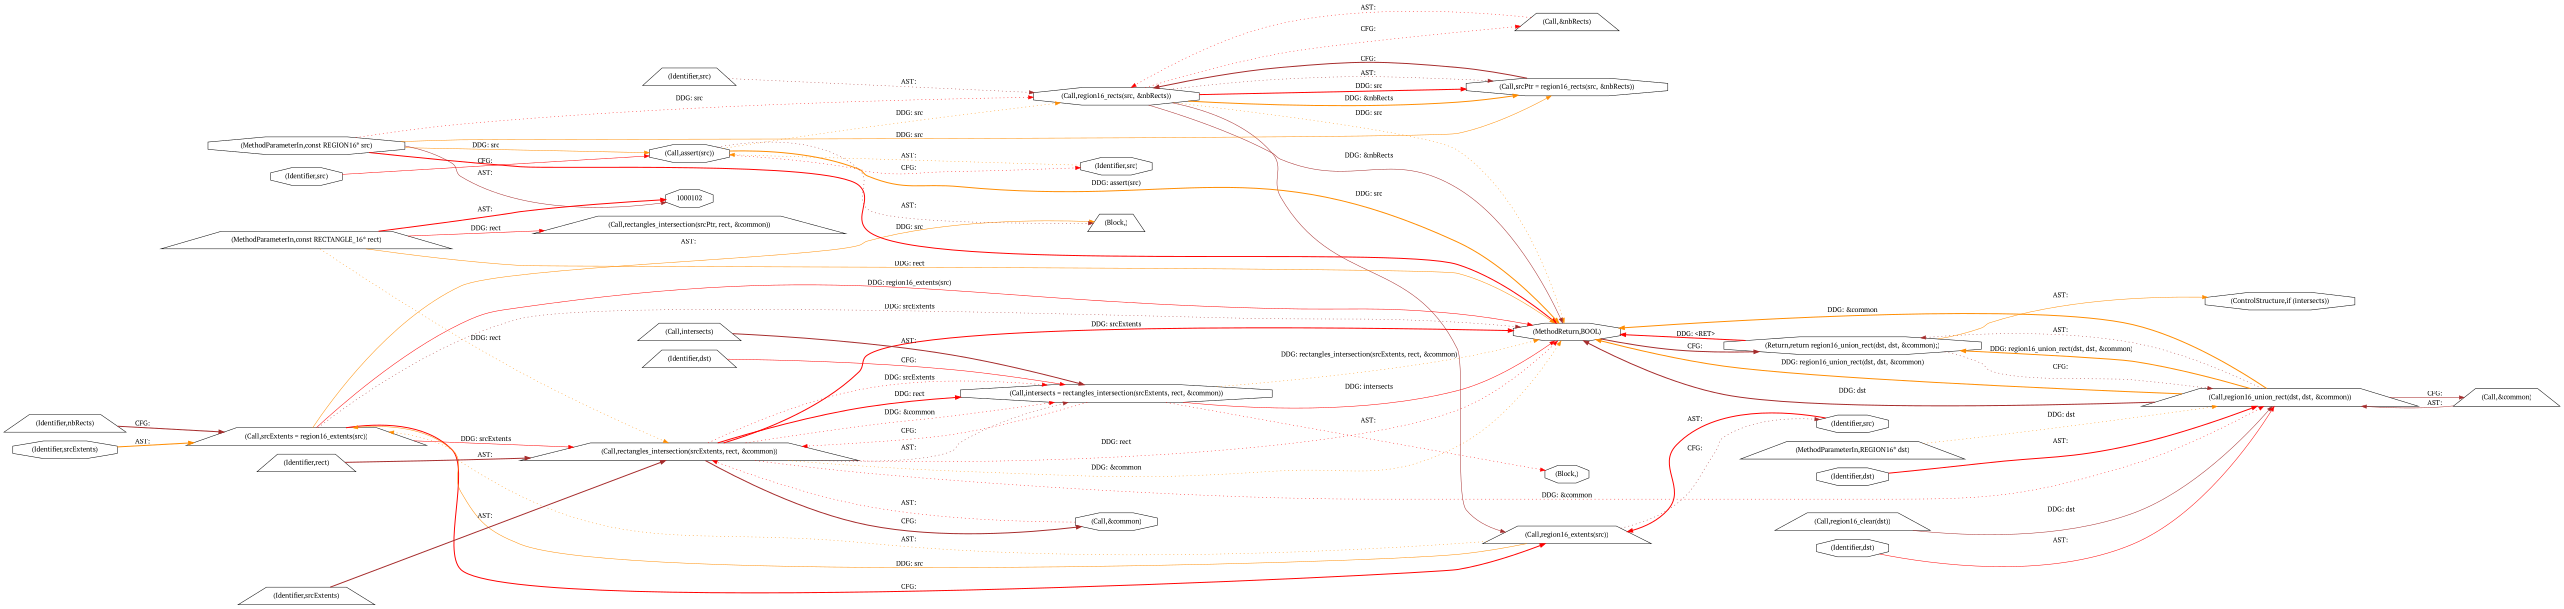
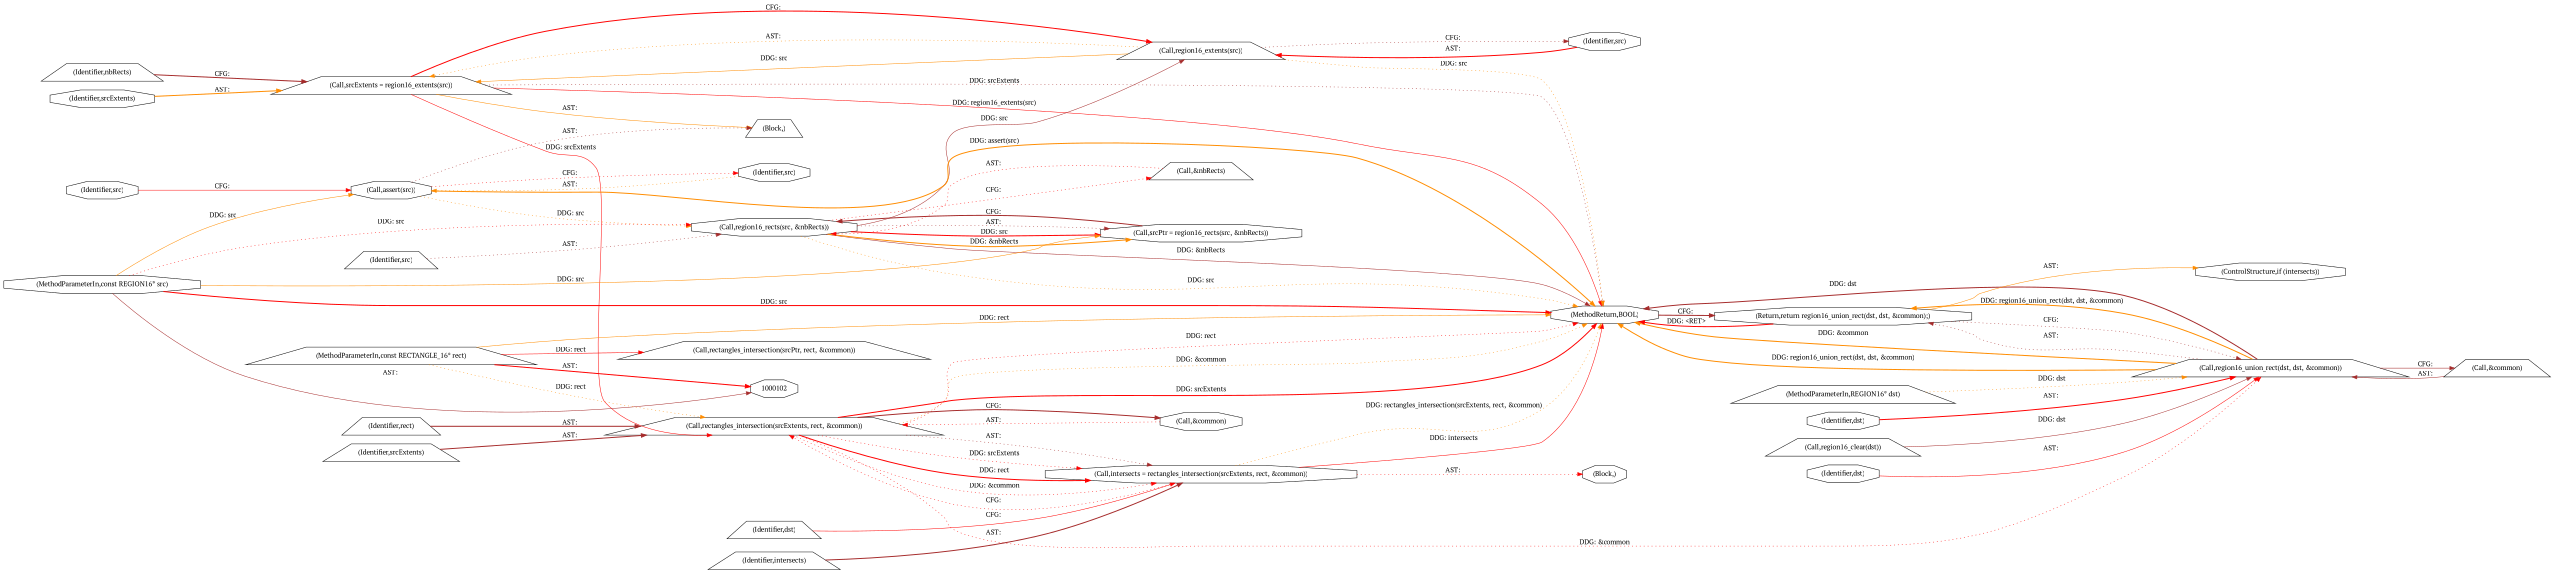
none -> (1529, 76)
(689, 332) -> (774, 561)
